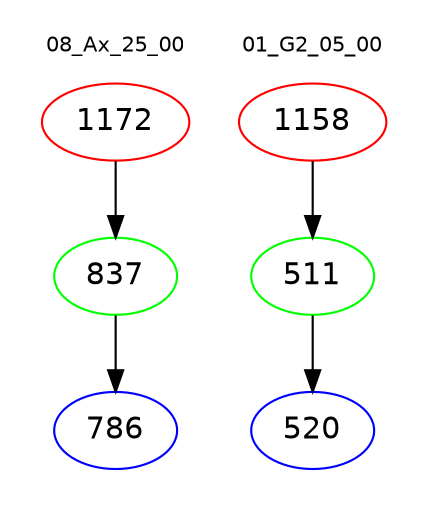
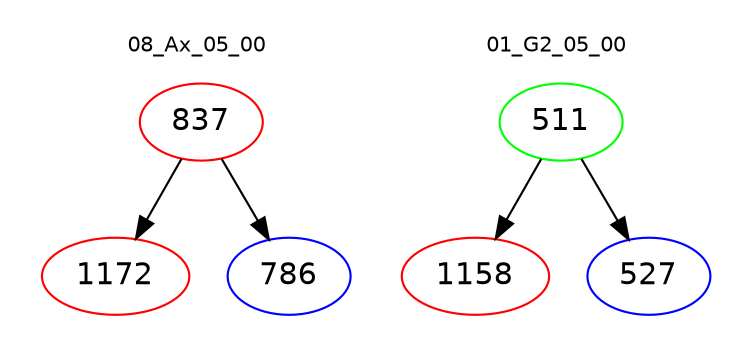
(116, 46) -> (197, 46)
(116, 189) -> (164, 189)
(313, 189) -> (524, 189)
(116, 276) -> (201, 122)
(313, 430) -> (649, 276)
